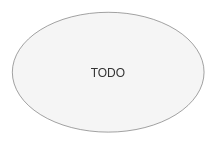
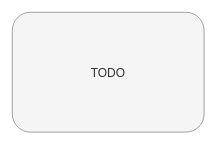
(108, 72) -> (108, 72)
